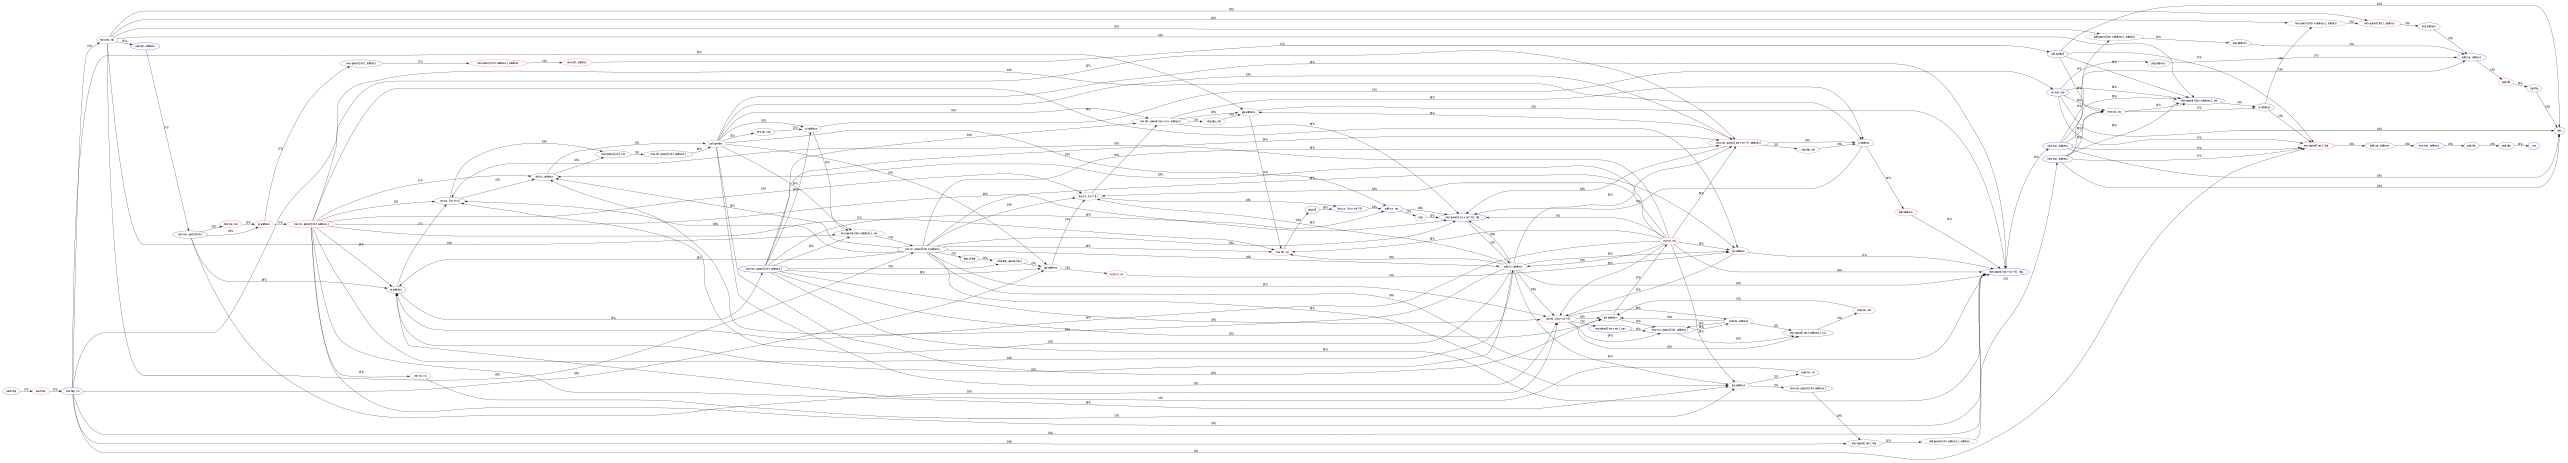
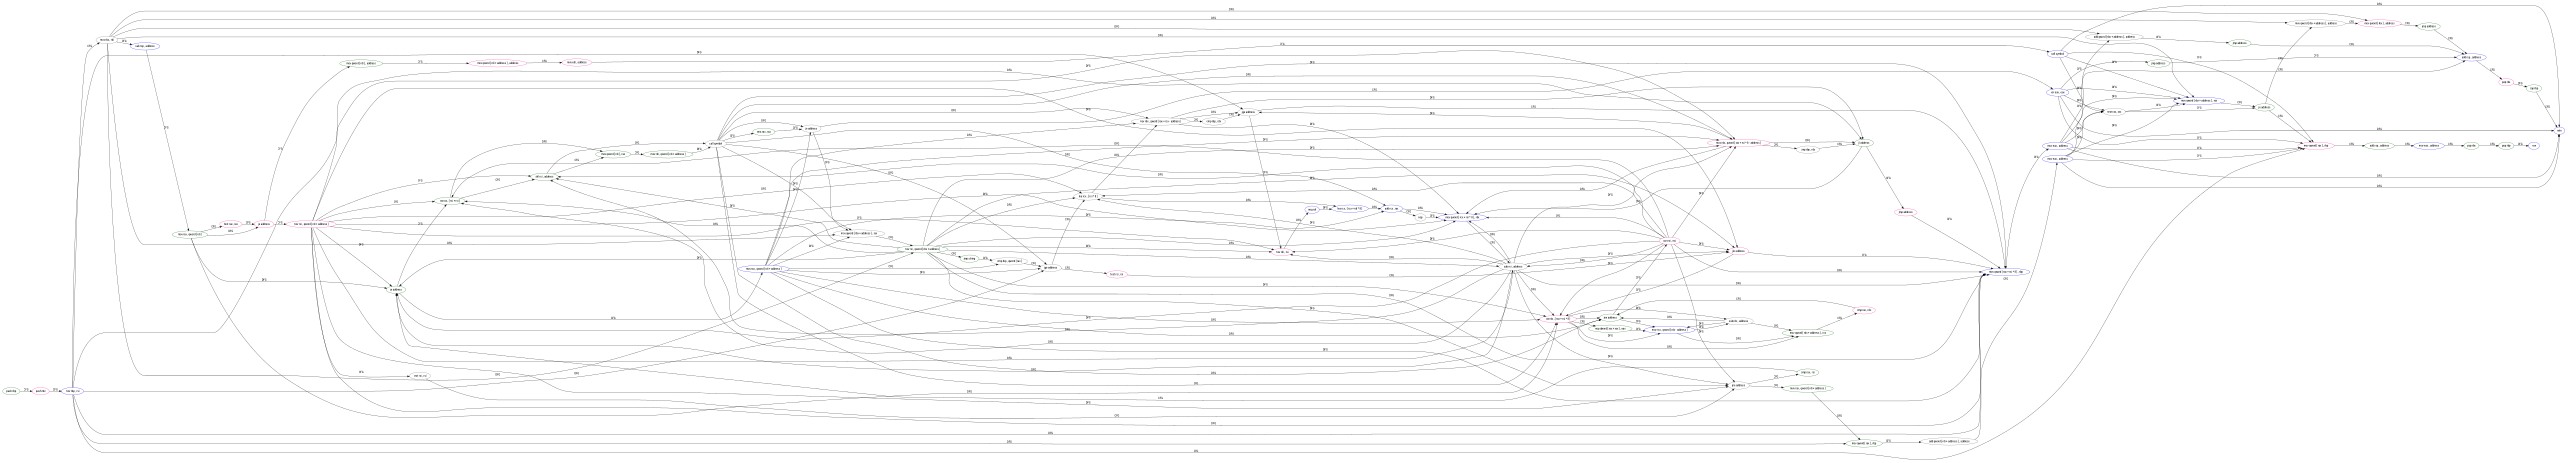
(1610, 329) -> (1610, 329)
